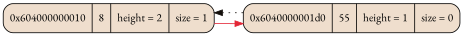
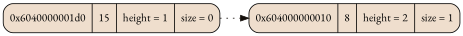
(344, 18) -> (104, 18)
(225, 24) -> none
